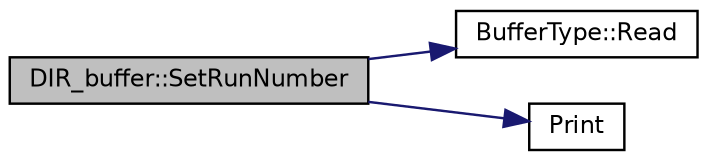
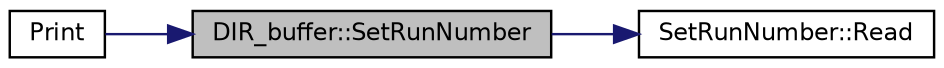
(577, 34) -> (787, 34)
(436, 110) -> (137, 34)
